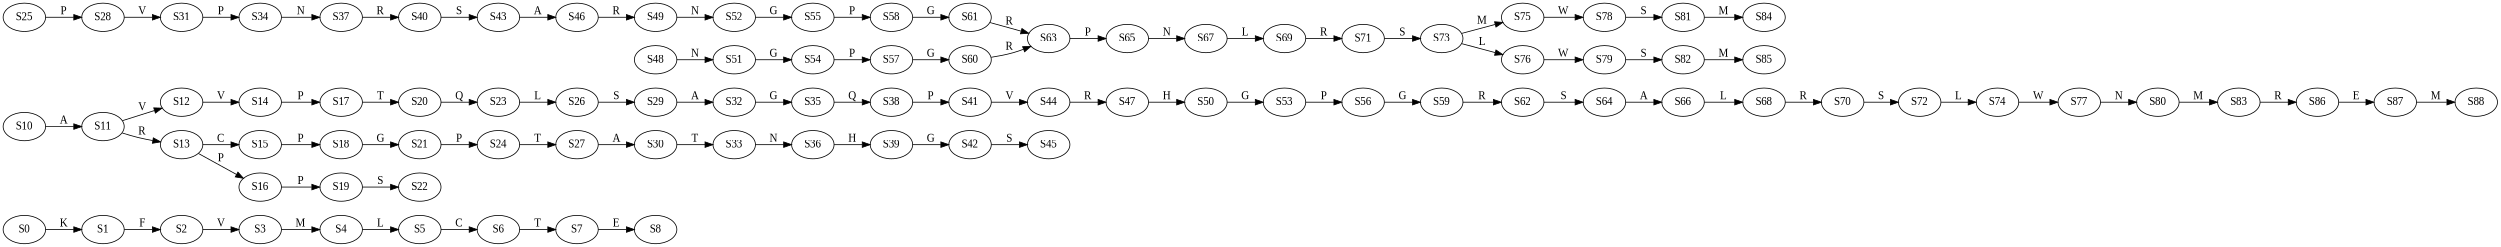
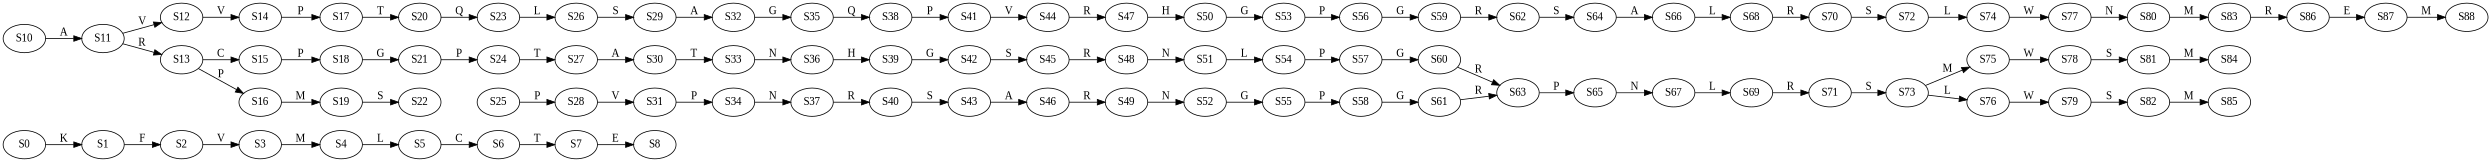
(774, 54) -> (1244, 54)
none -> (1083, 60)
(301, 181) -> (301, 96)
